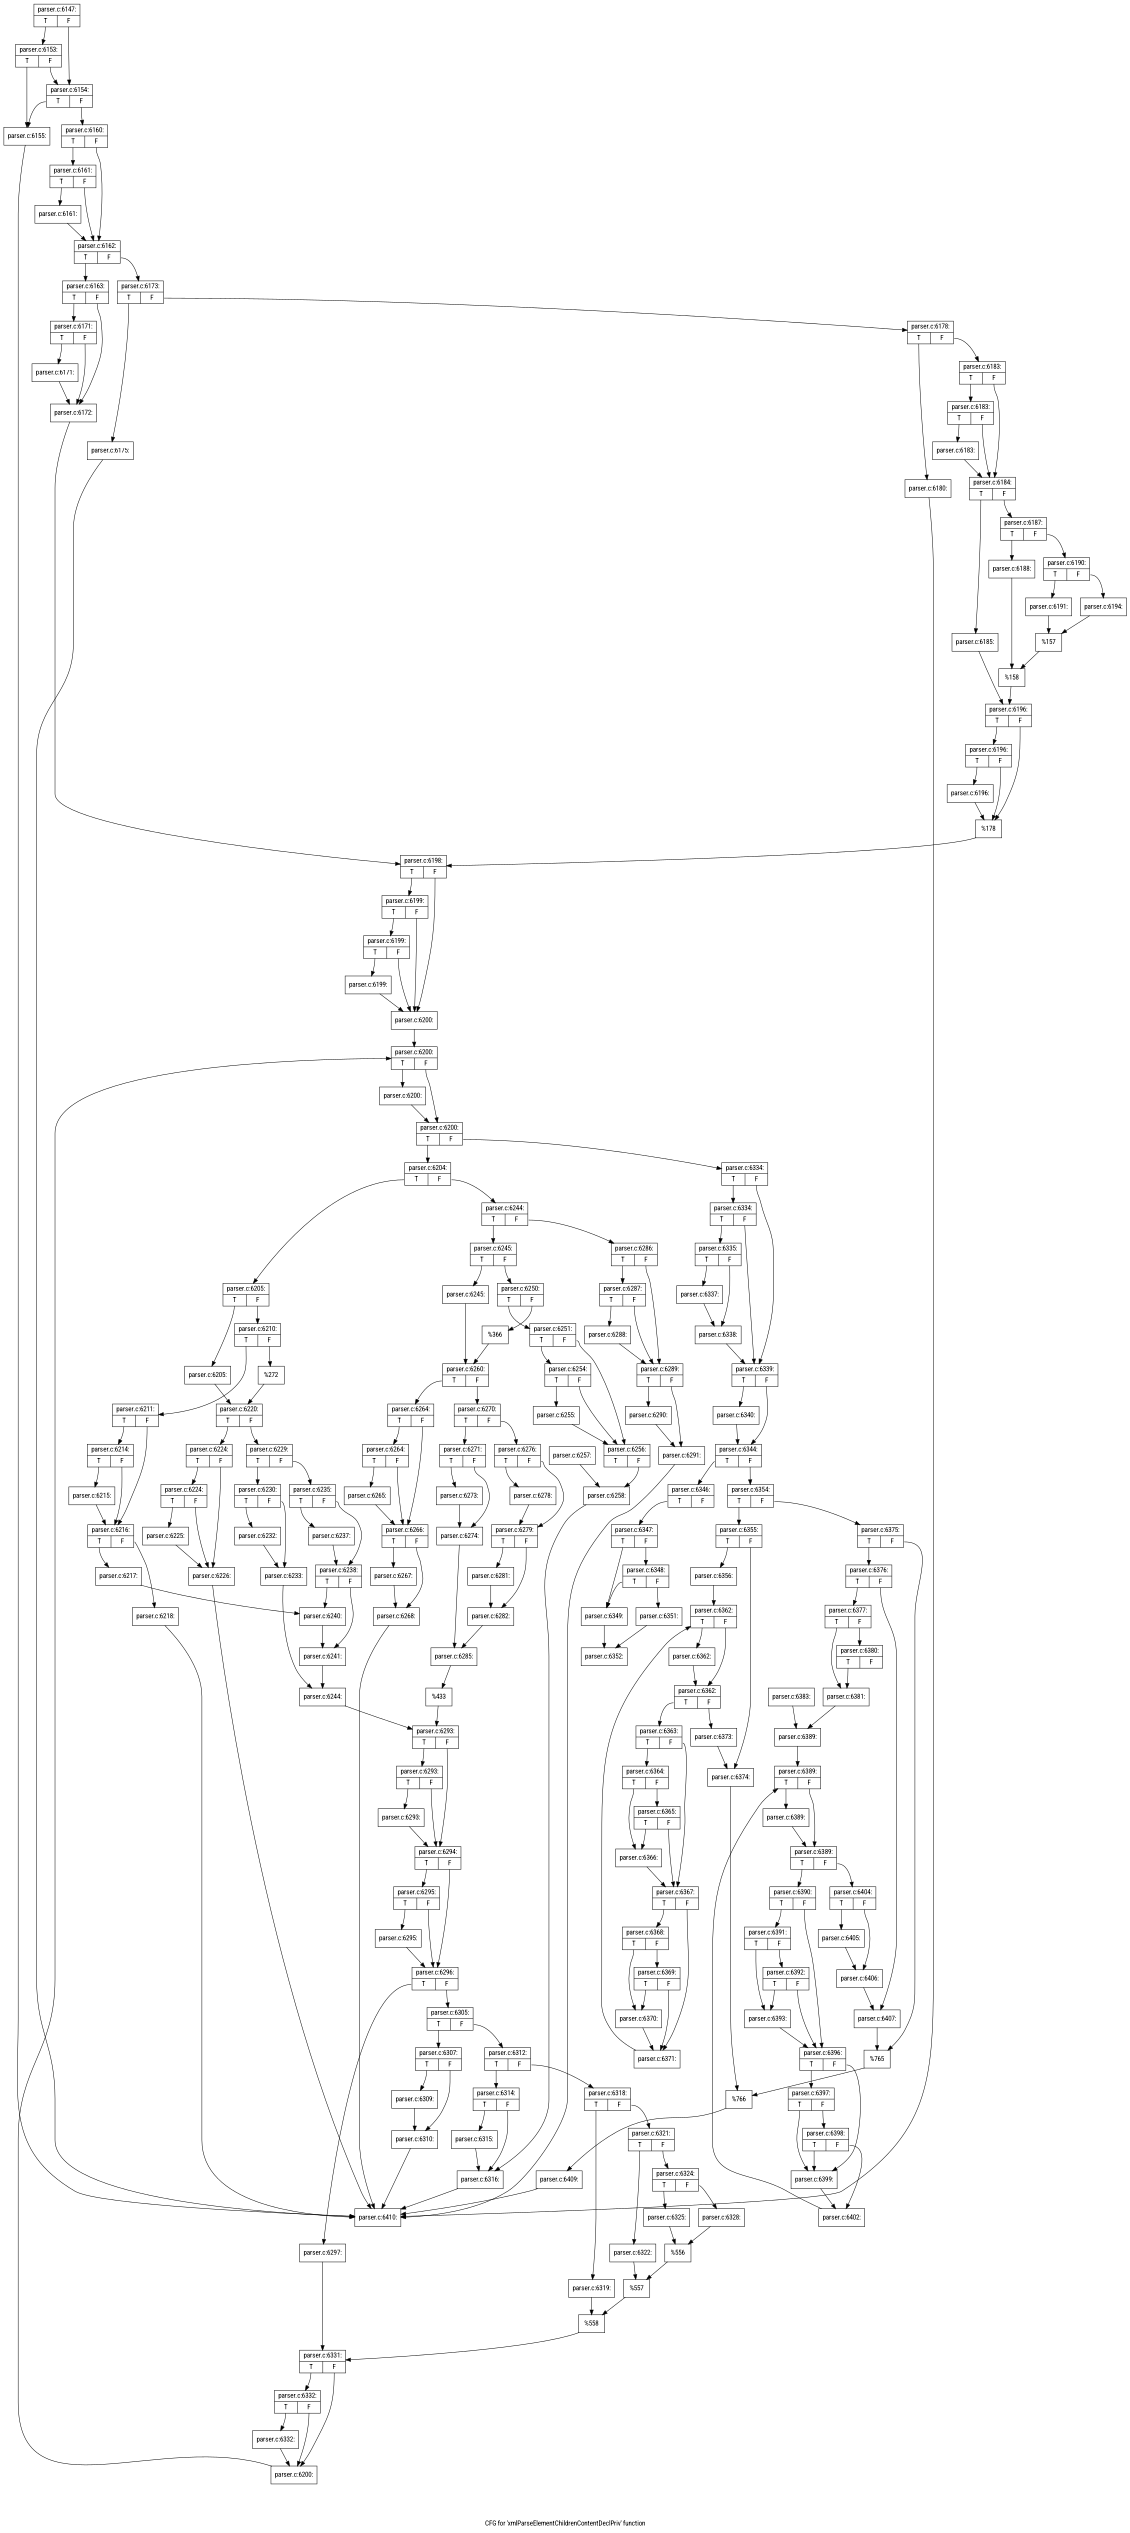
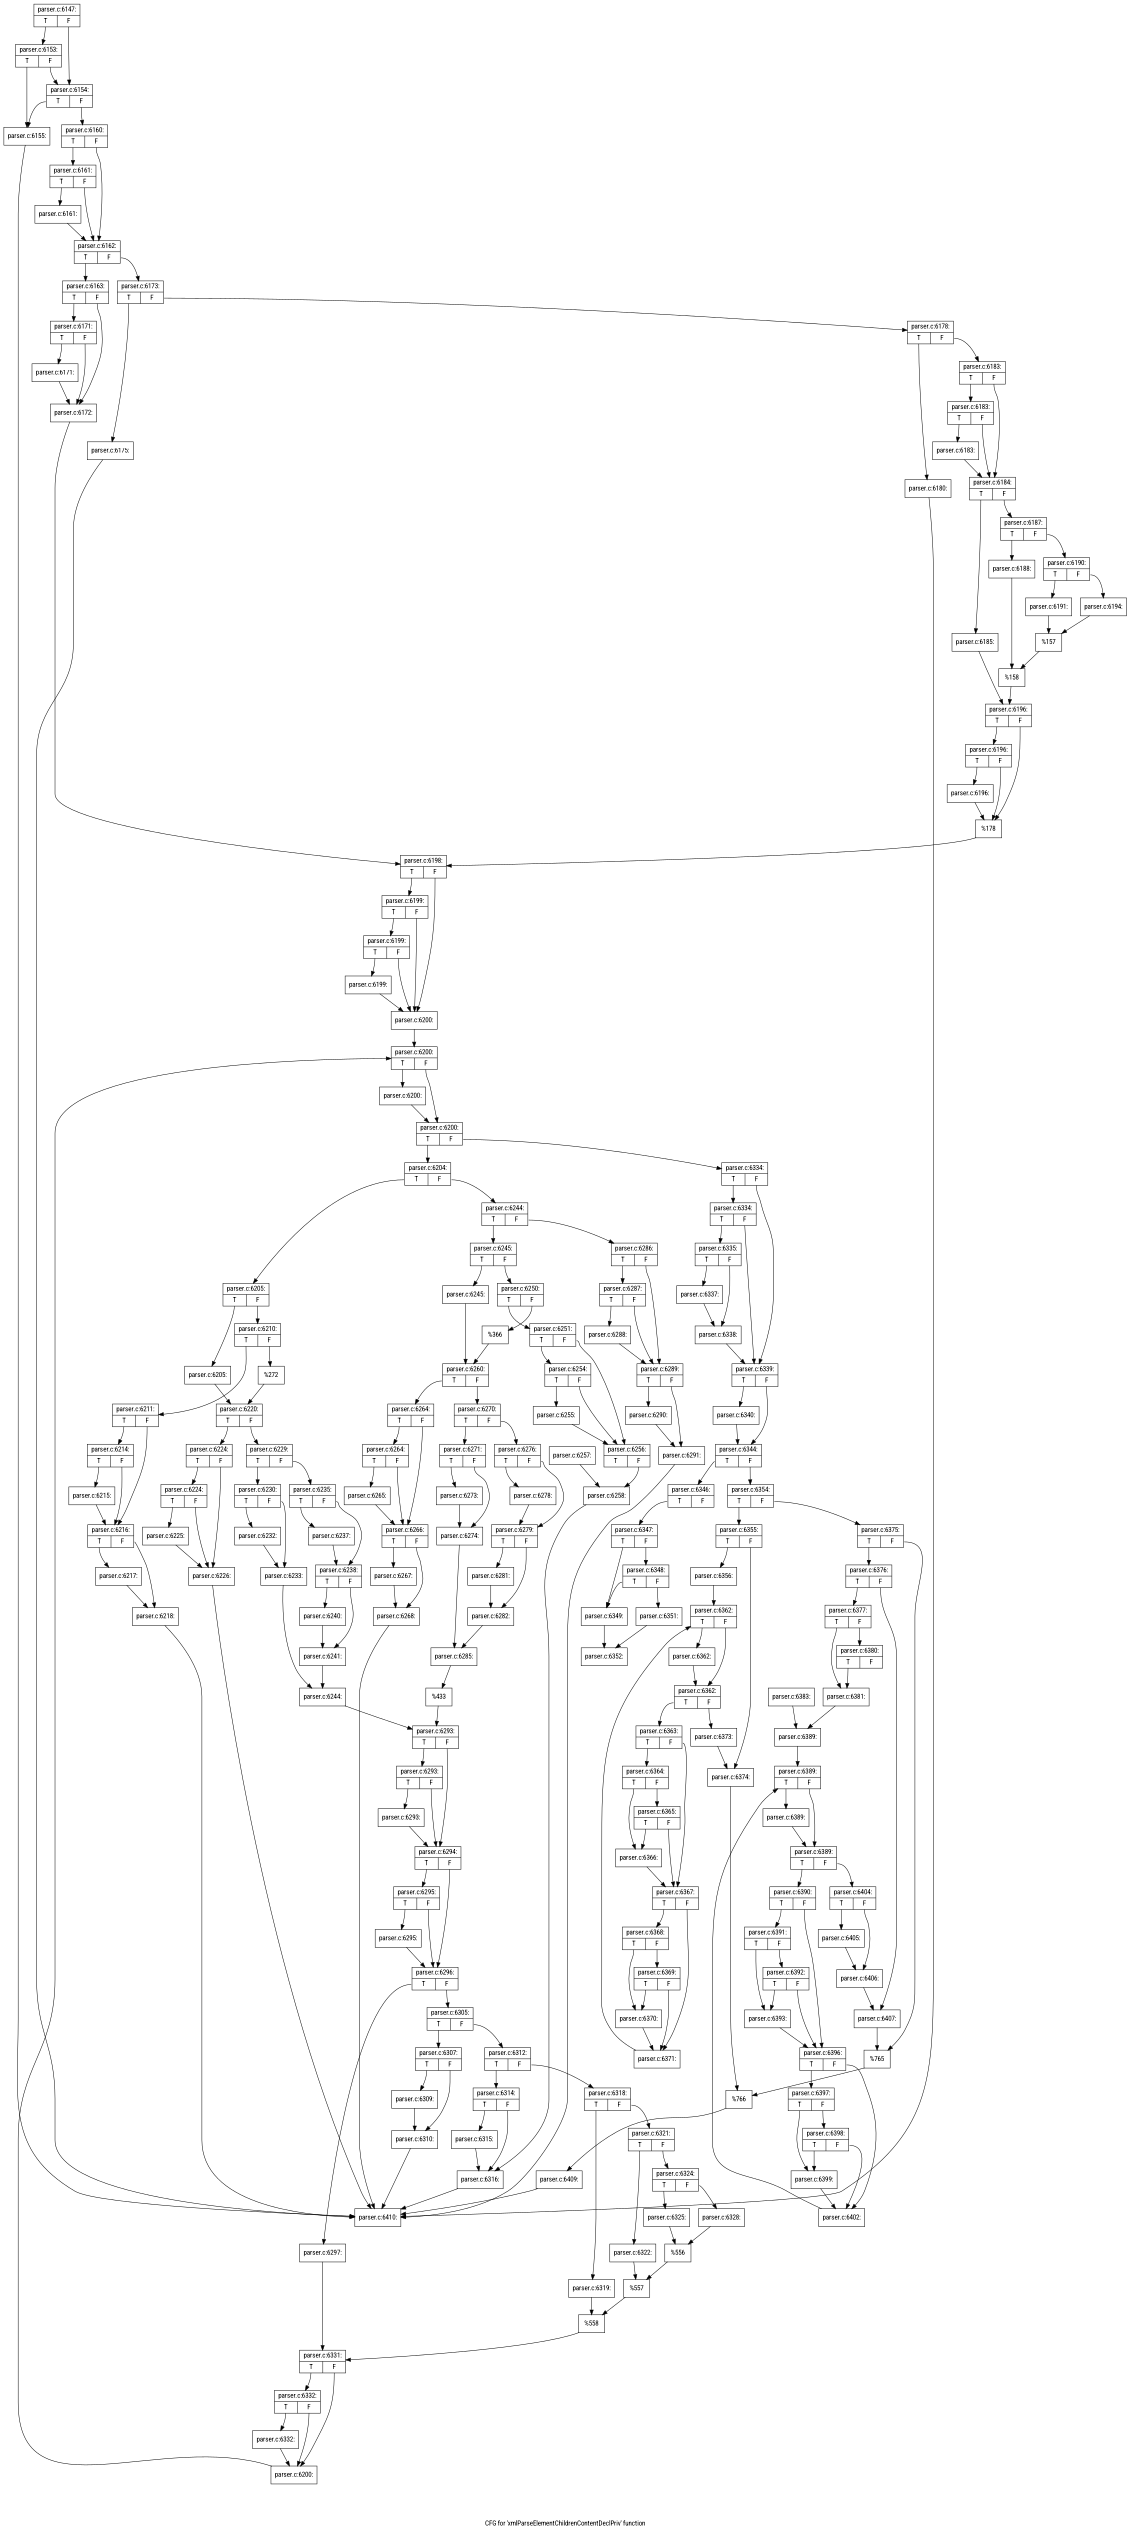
(221, 1603) -> (136, 1595)
(860, 2118) -> (876, 2132)
